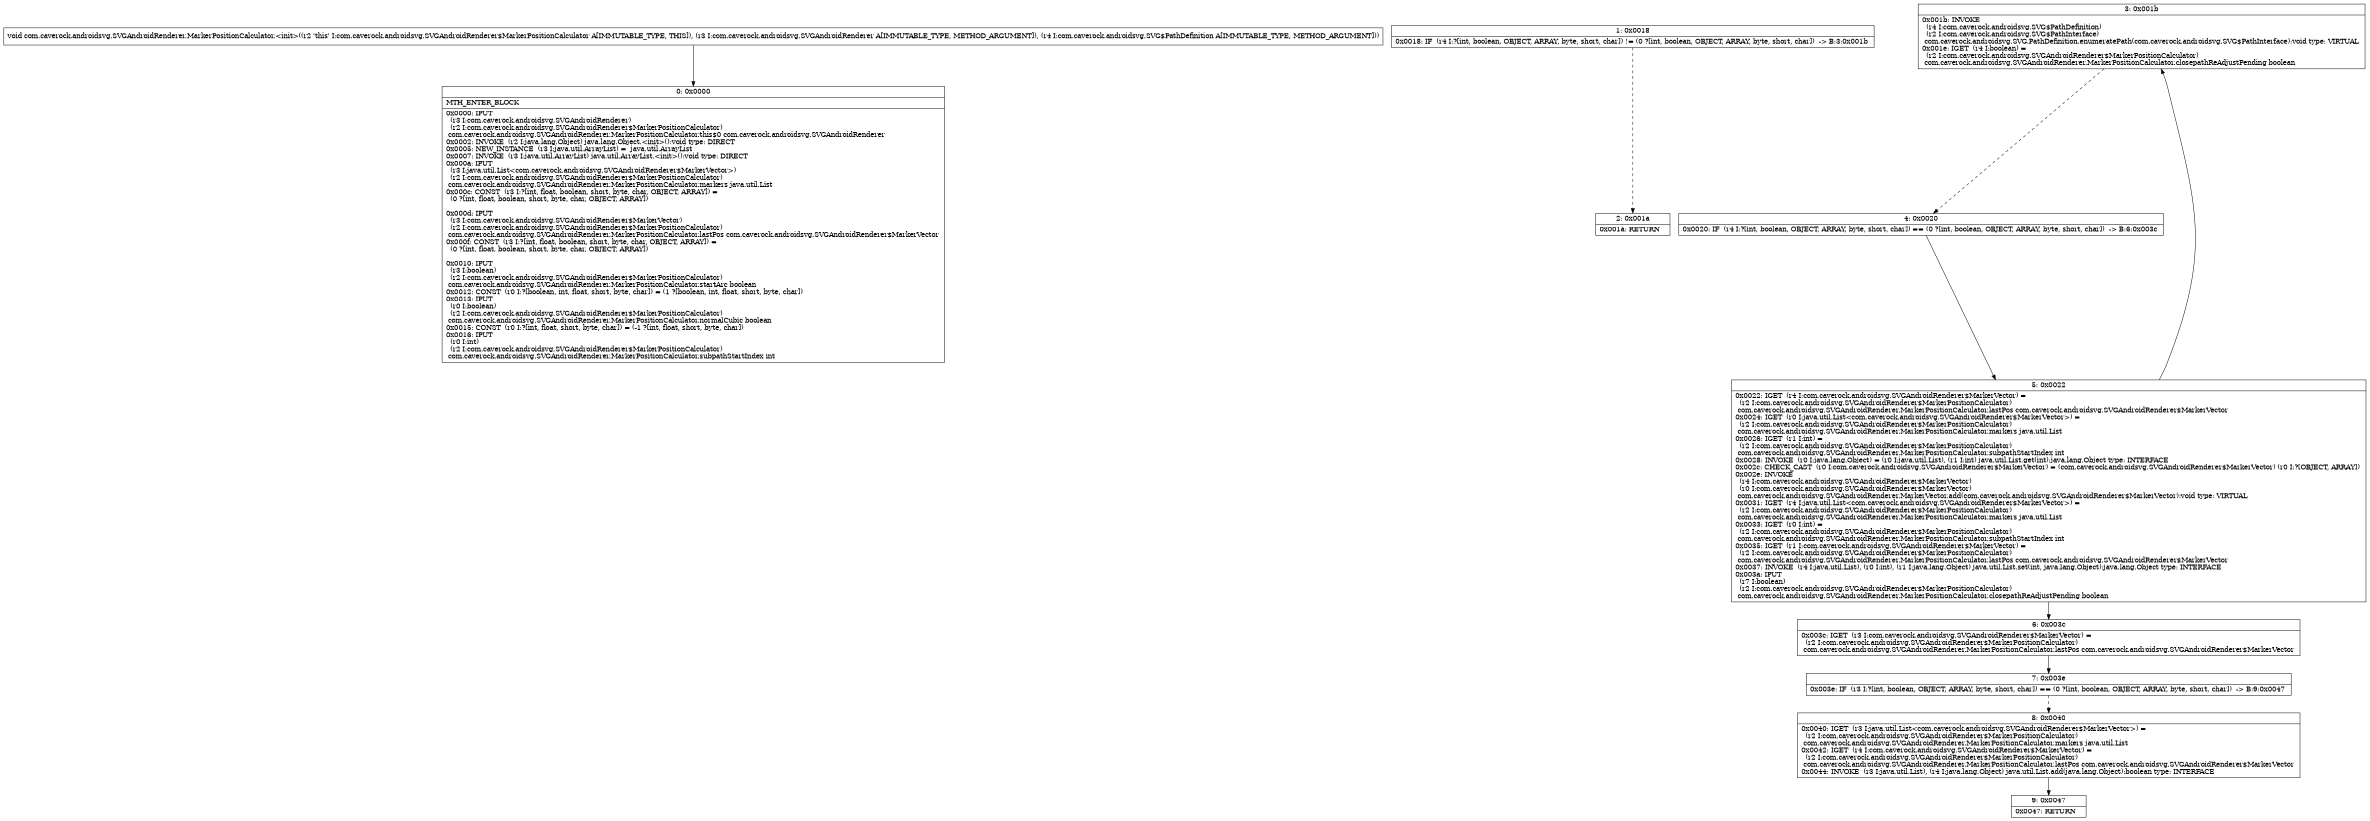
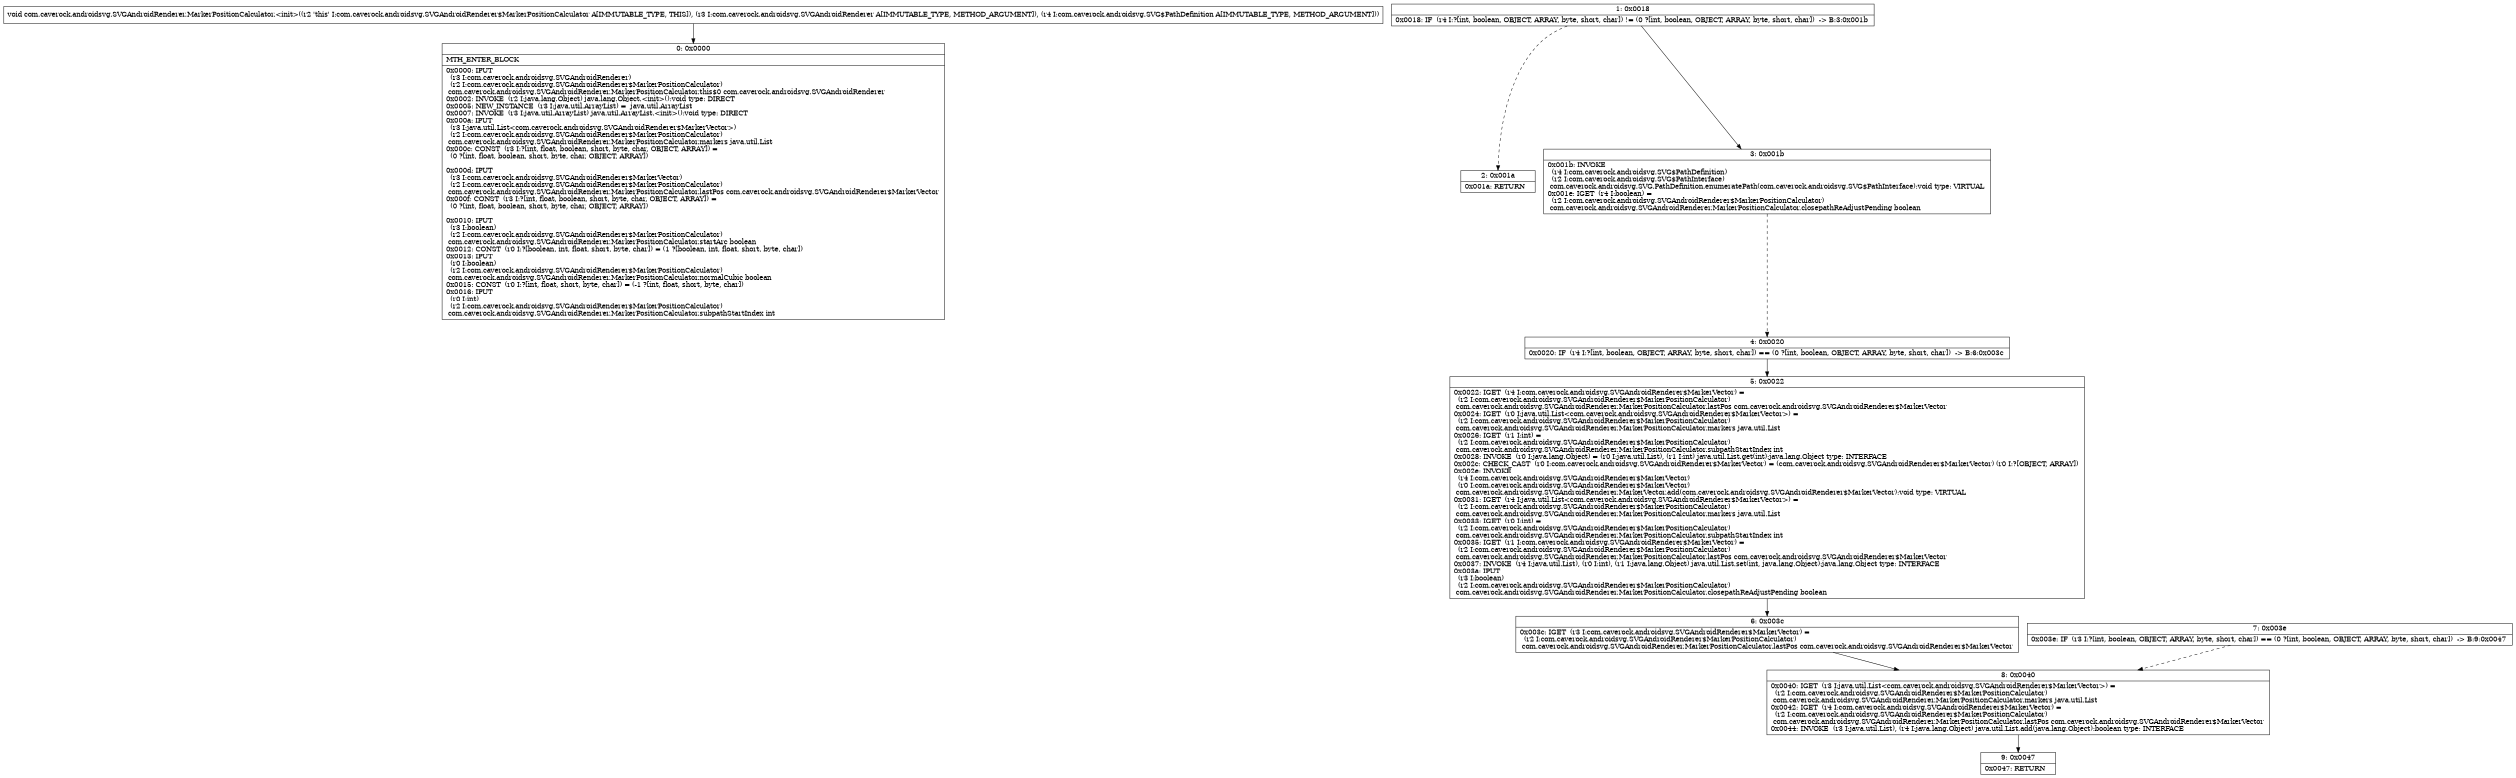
(2195, 228) -> (1690, 86)
(1760, 582) -> (1479, 579)
(2049, 662) -> (1864, 661)
